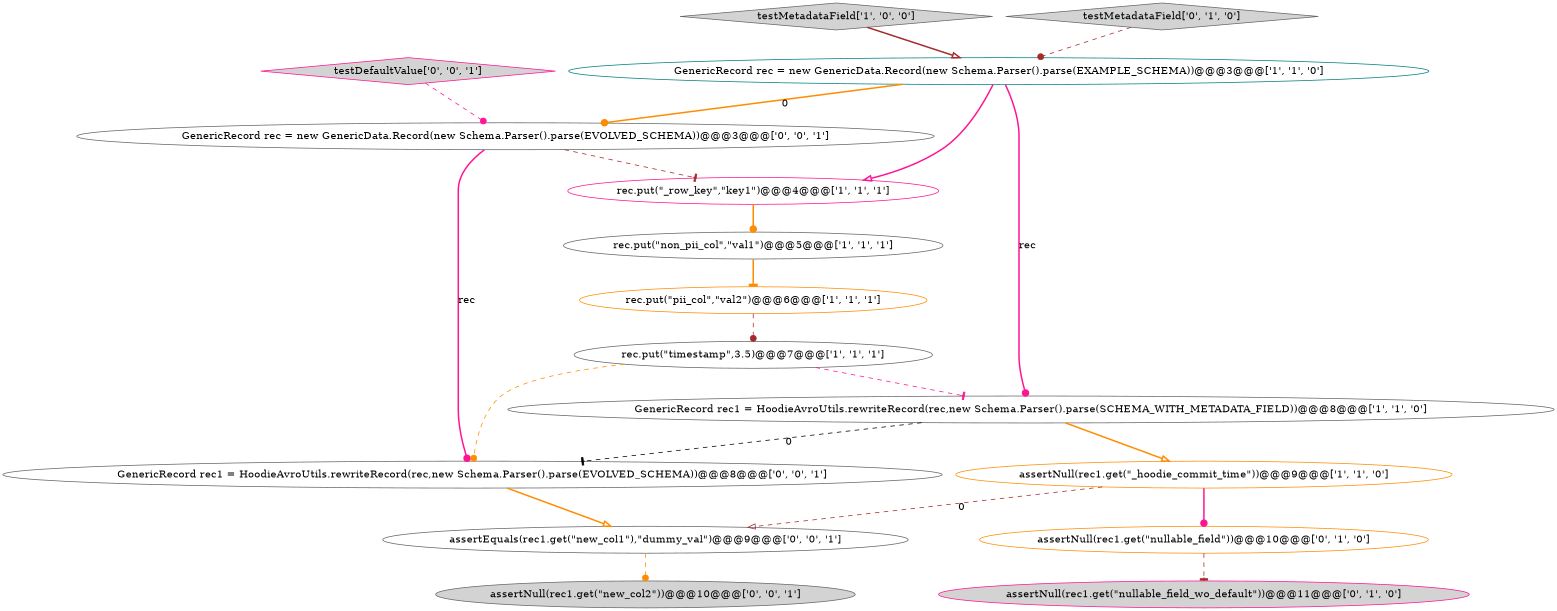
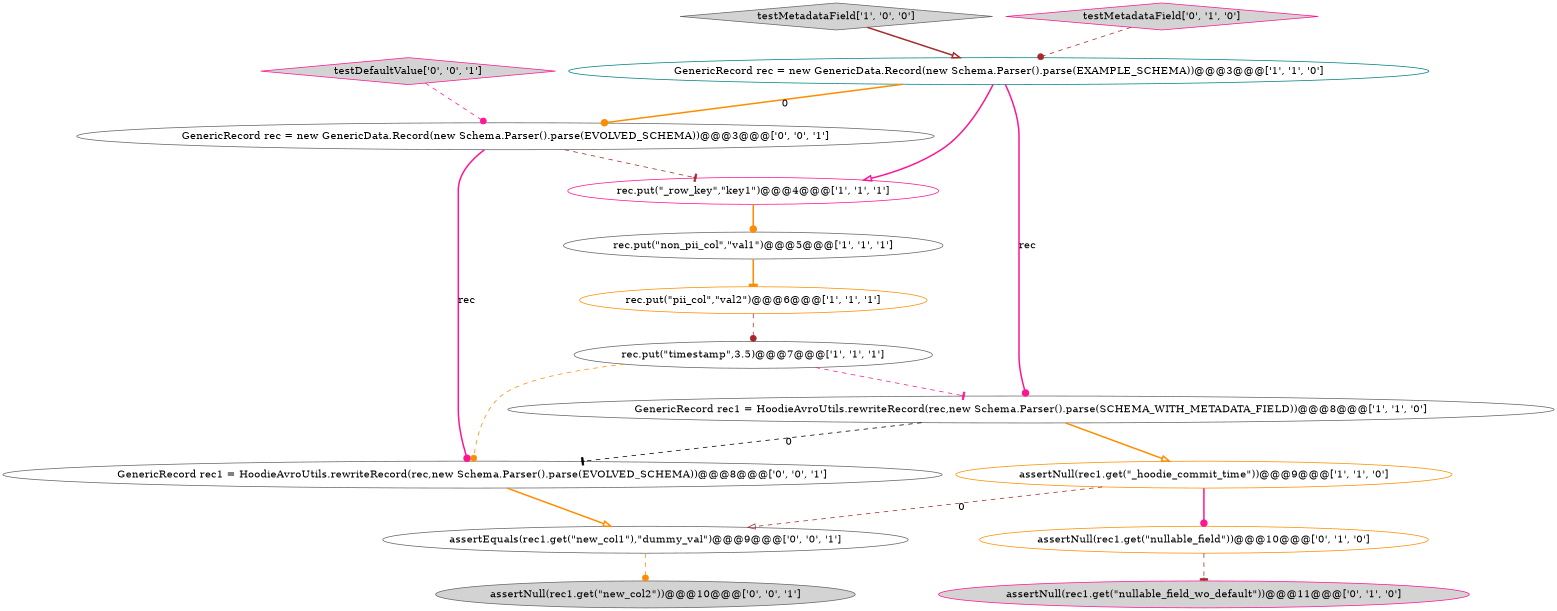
(1162, 16) -> (1162, 16)
